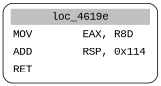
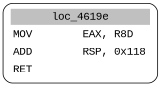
(80, 52) -> (80, 52)
